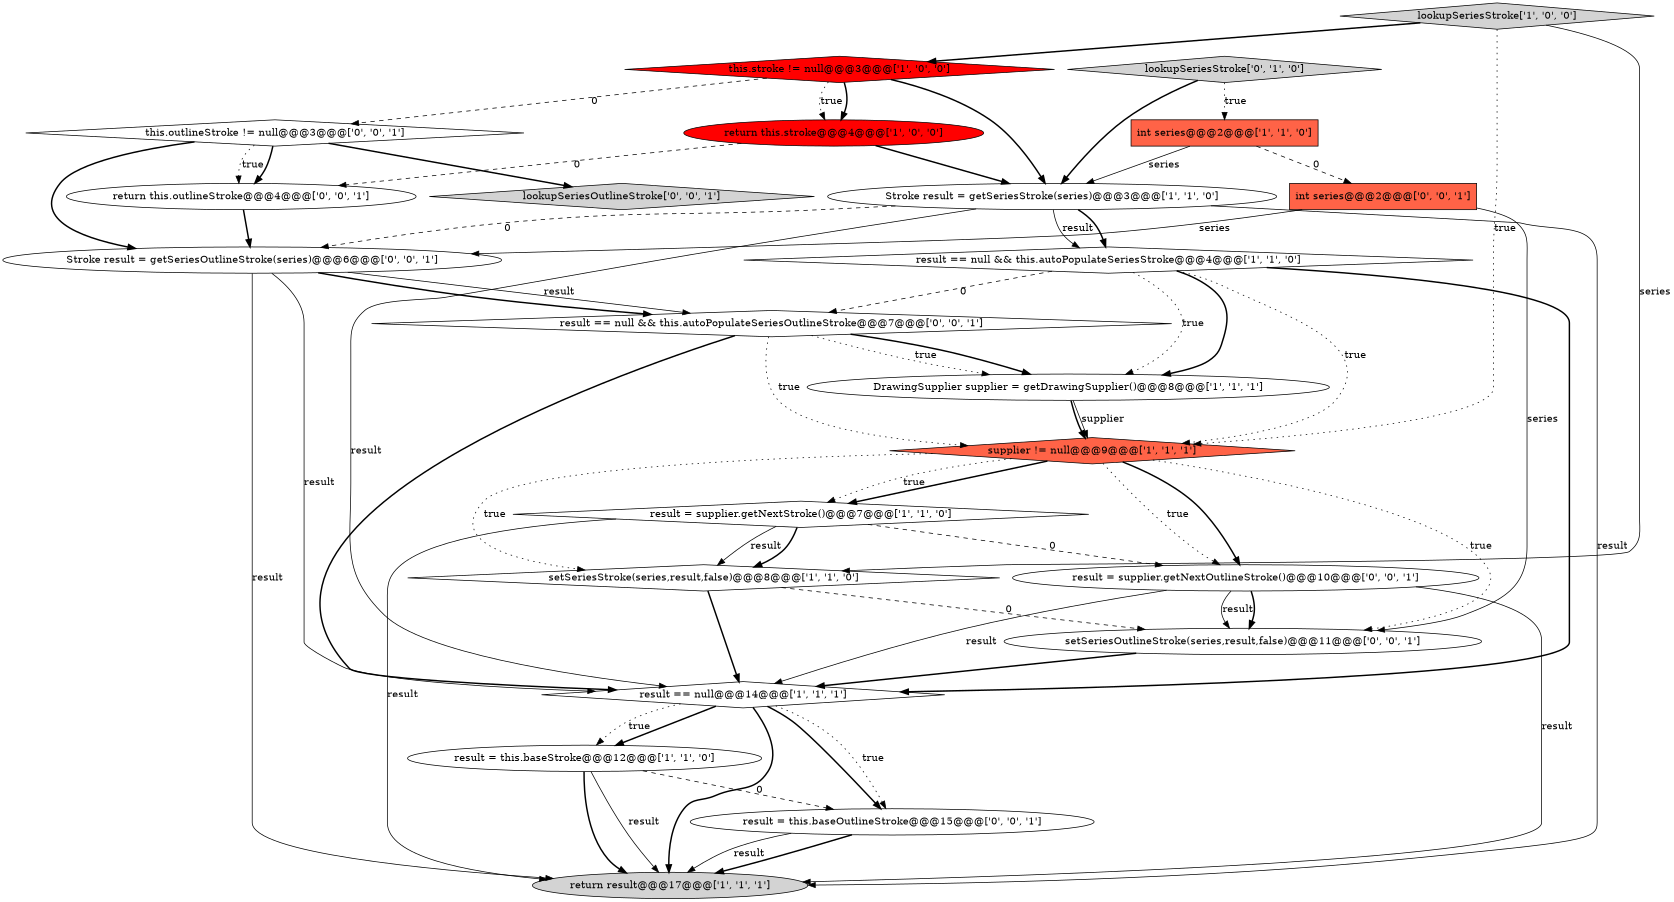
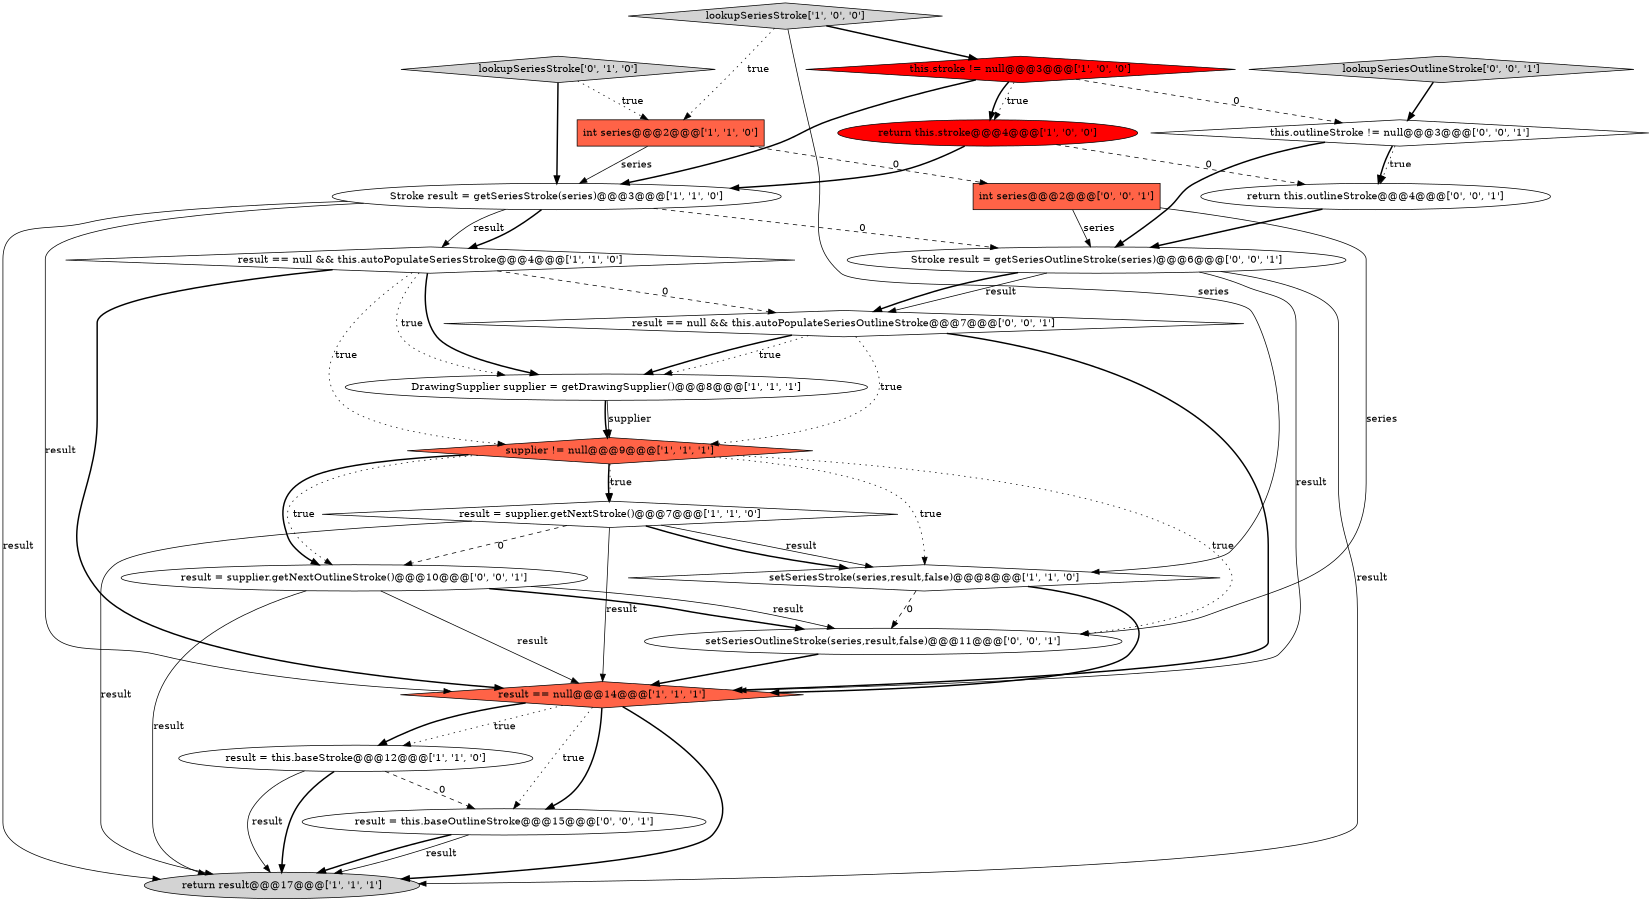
(446, 164) -> (1423, 98)
(1493, 360) -> (732, 72)
none -> (606, 604)
(743, 695) -> (602, 695)
